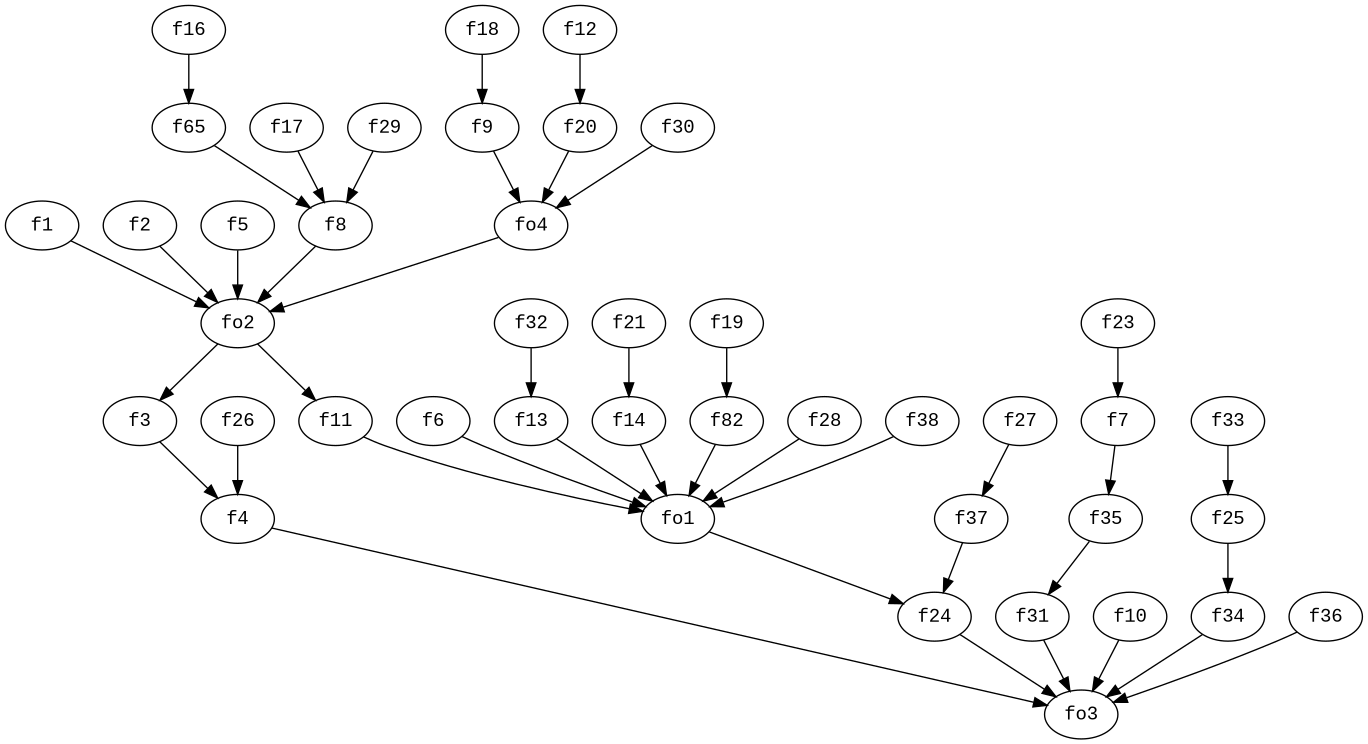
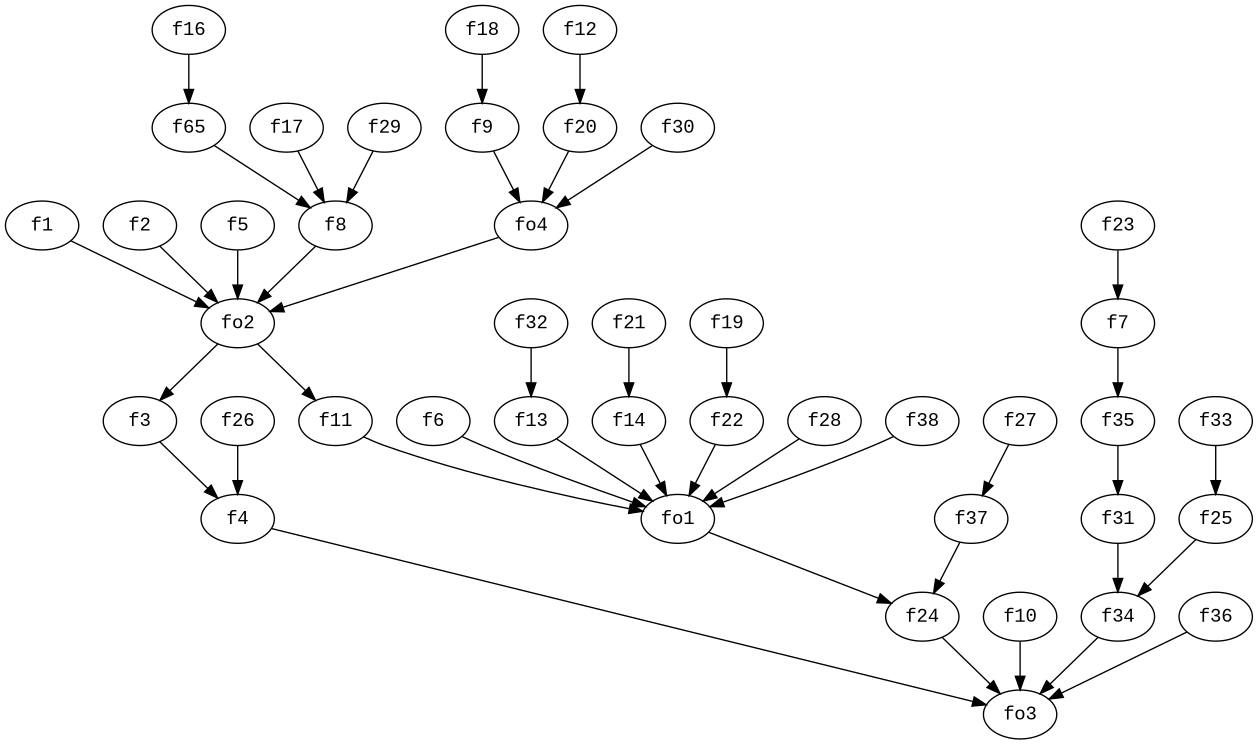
(727, 421) -> (727, 421)
(1054, 659) -> (1118, 561)
